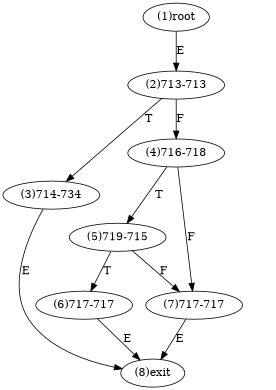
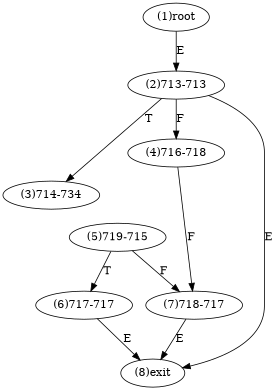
(149, 192) -> none
(194, 305) -> (194, 305)
(25, 312) -> (264, 238)
